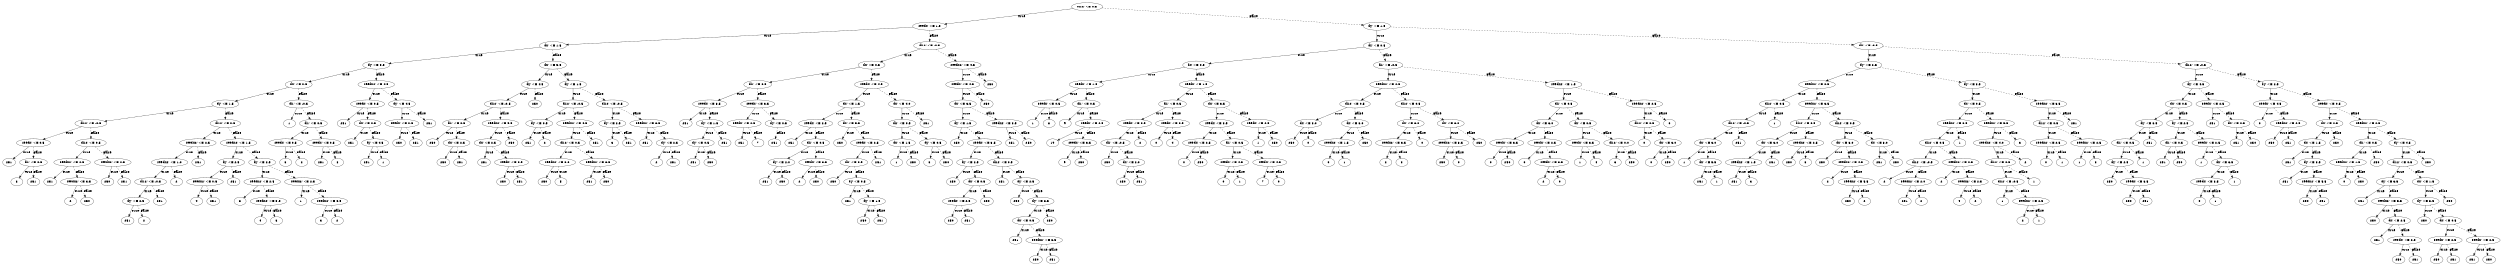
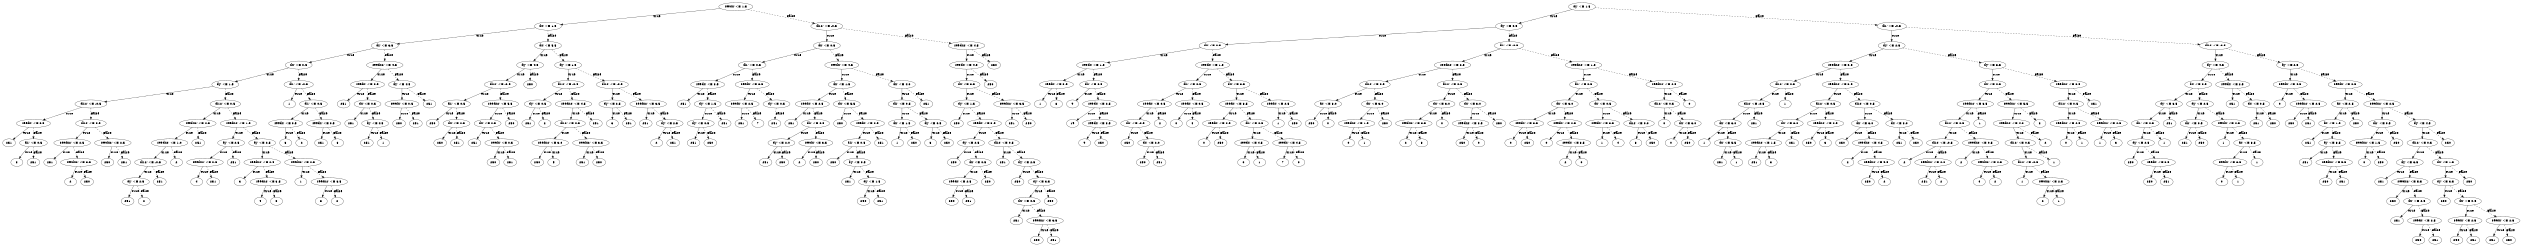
(1087, 7) -> none
